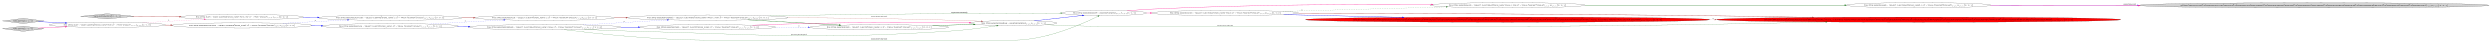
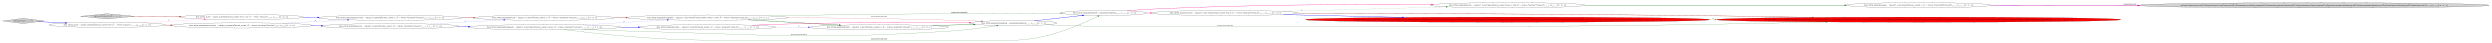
(23, 29) -> none
